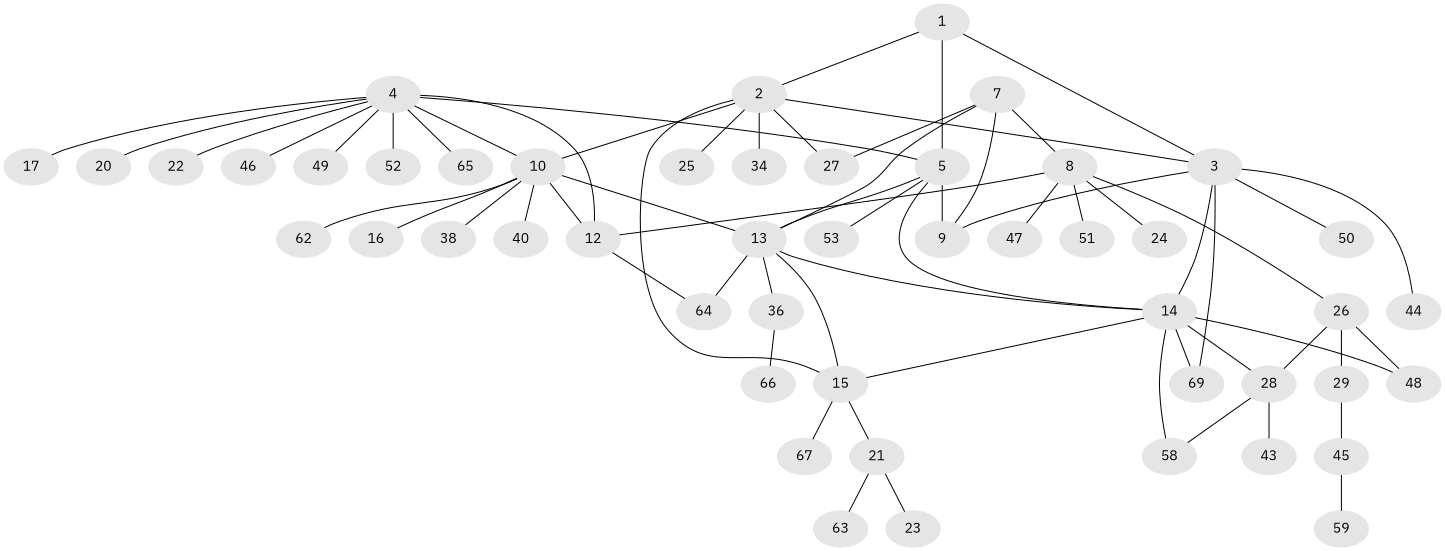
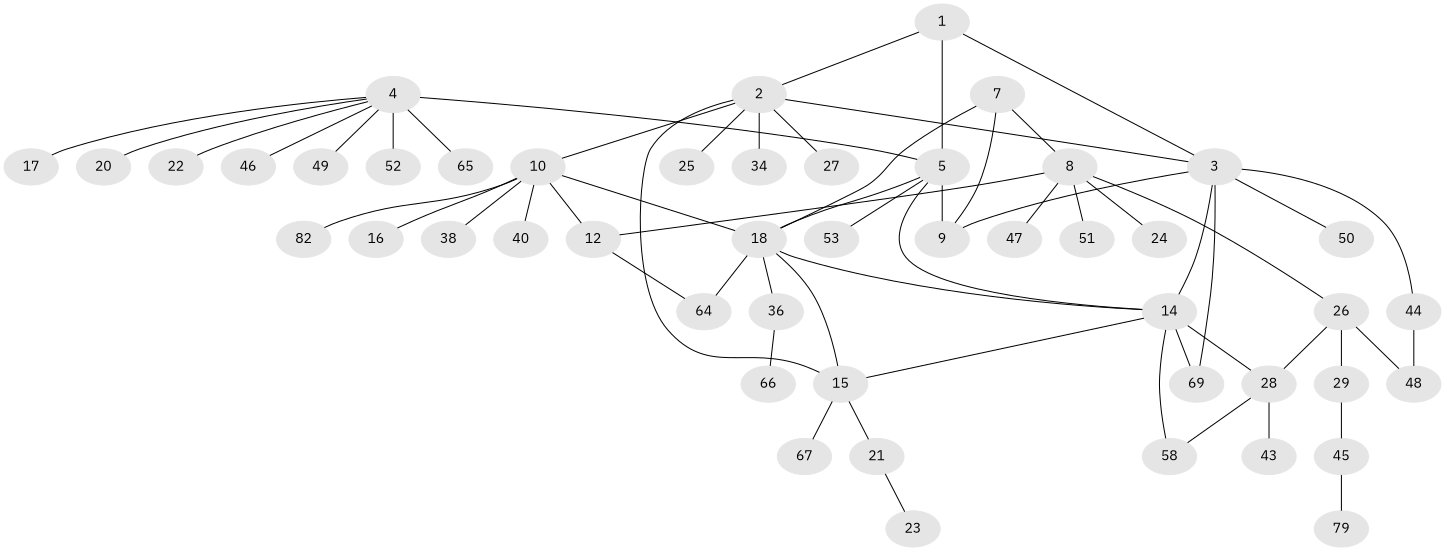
(538, 122) -> none
(466, 131) -> none
(915, 131) -> none
(304, 239) -> (304, 239)
(759, 239) -> (759, 239)
(1295, 341) -> (1414, 348)
(841, 529) -> none
(1341, 529) -> (1341, 529)
